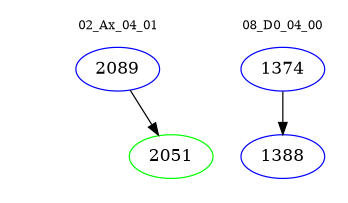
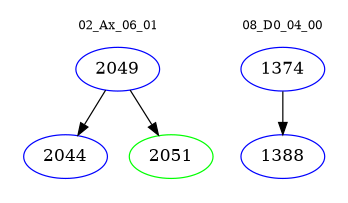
(118, 26) -> (118, 26)
(118, 69) -> (118, 69)
none -> (66, 157)
